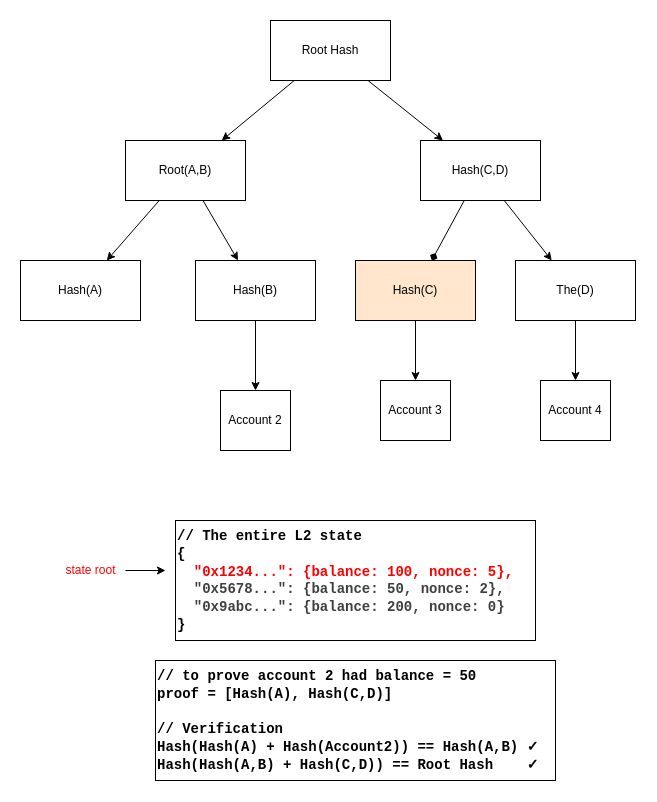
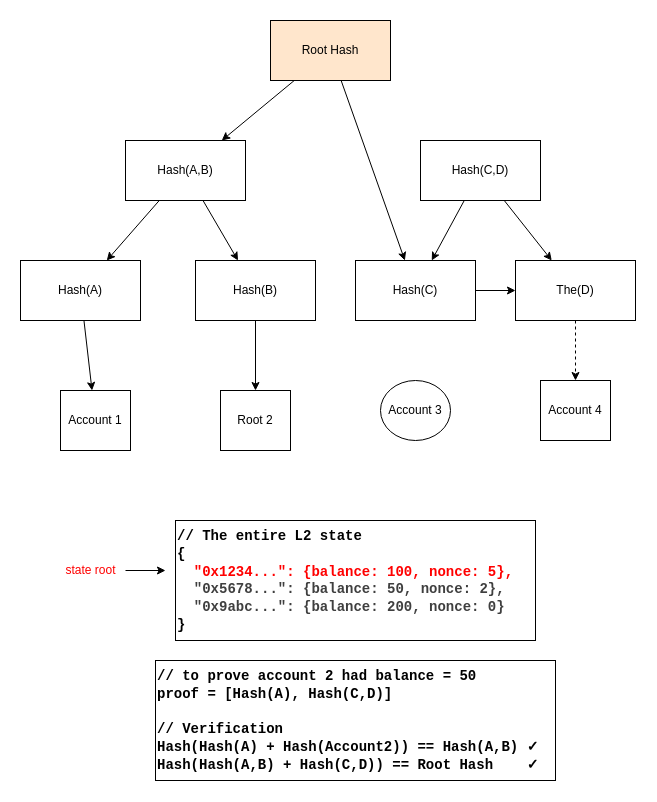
(331, 51) -> (331, 51)
(403, 108) -> (372, 168)
(186, 171) -> (186, 171)
(436, 253) -> (436, 253)
(416, 291) -> (416, 291)
(416, 347) -> (492, 291)
(576, 348) -> (576, 348)
none -> (88, 352)
(416, 411) -> (416, 411)
none -> (96, 421)
(256, 421) -> (256, 421)
